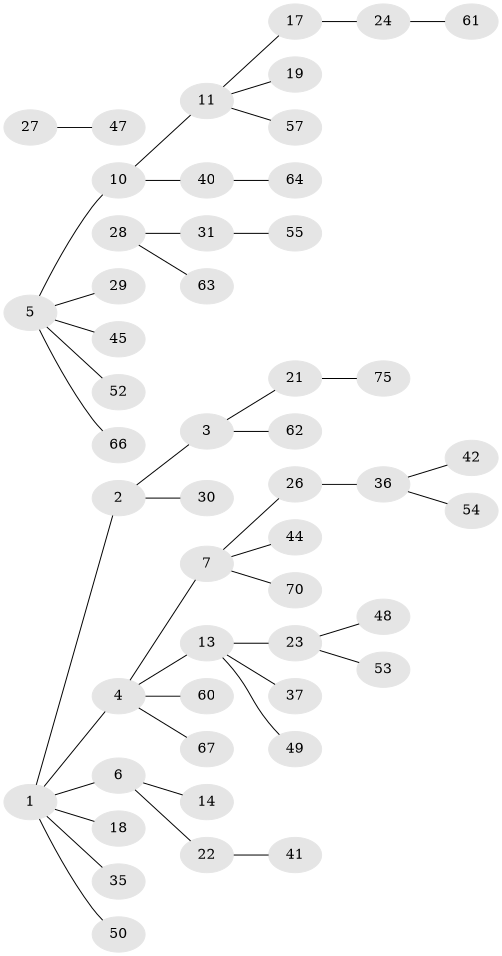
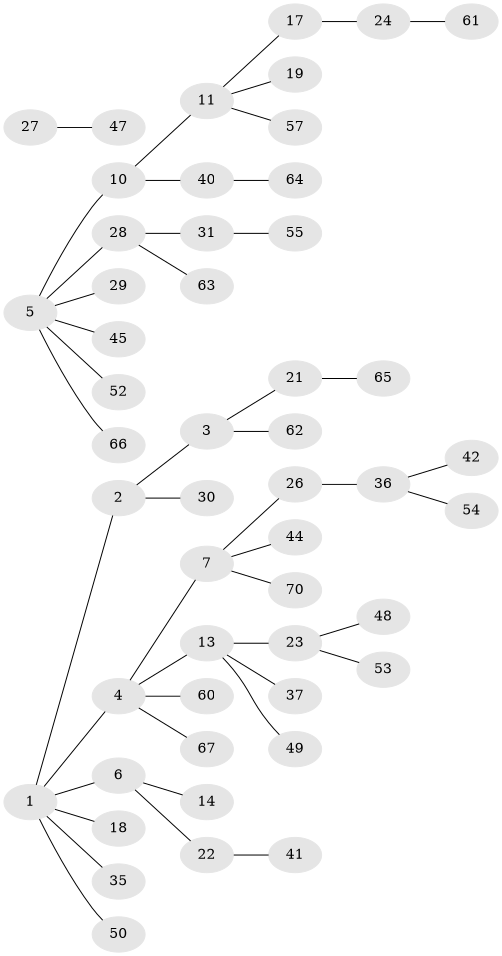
none -> (75, 273)
(383, 378) -> (383, 378)
